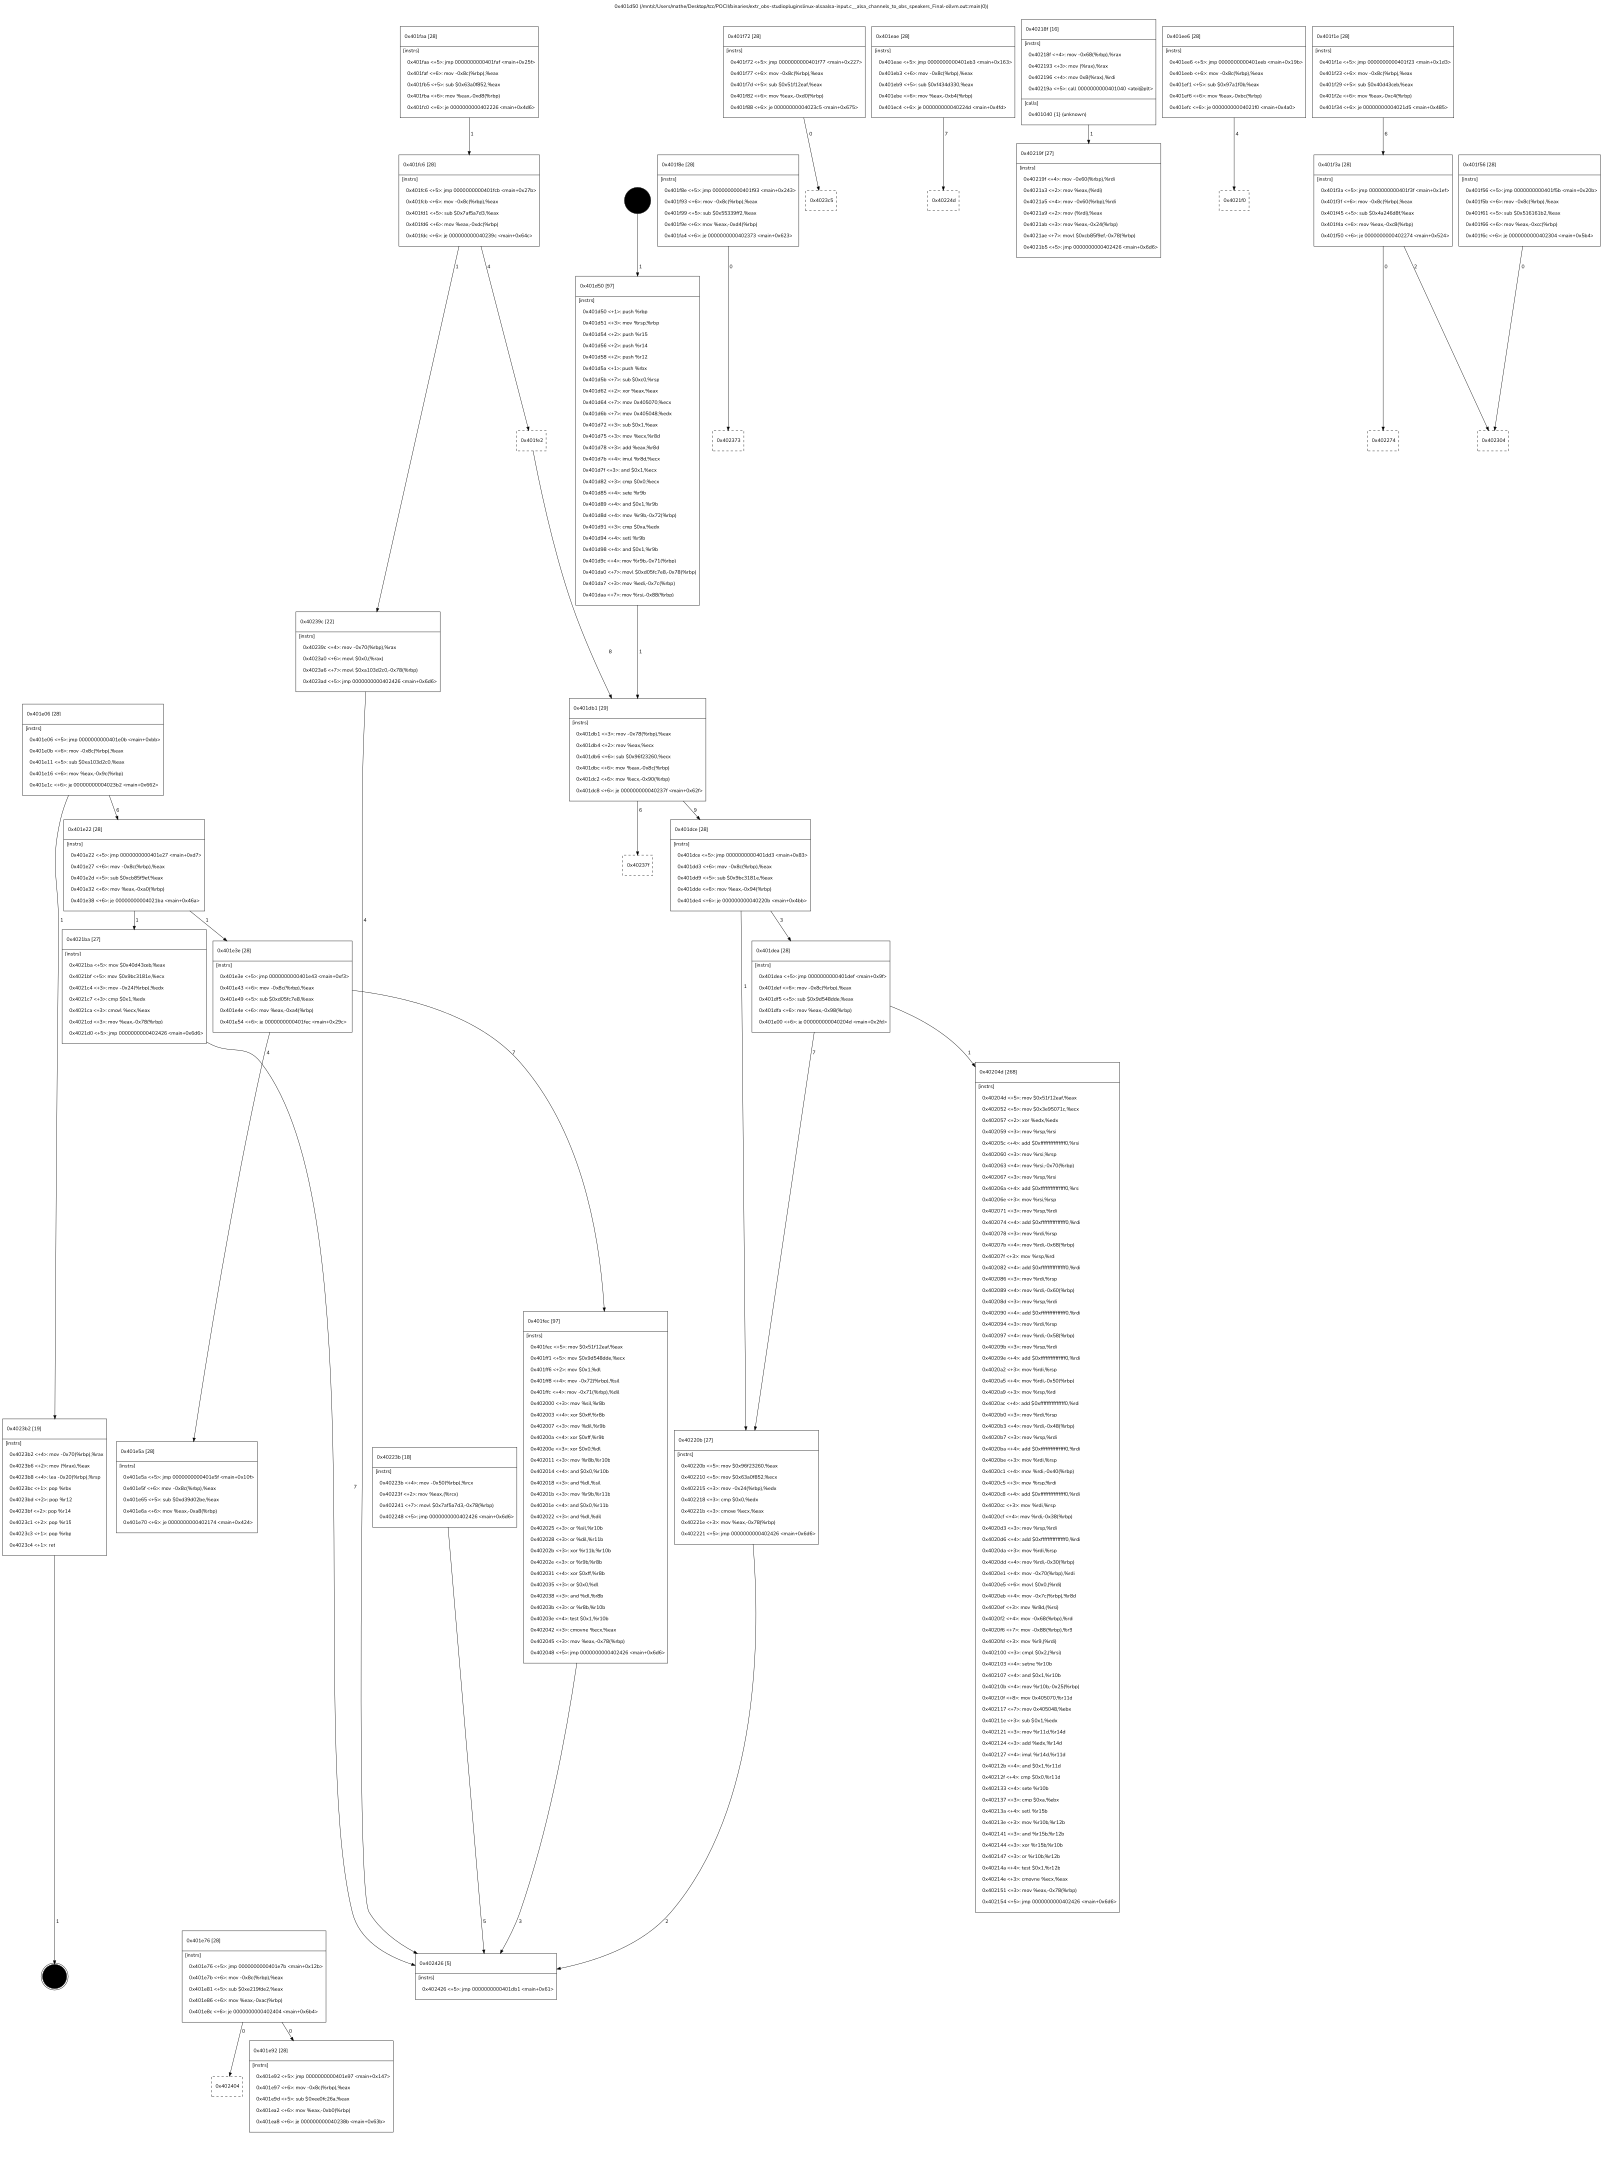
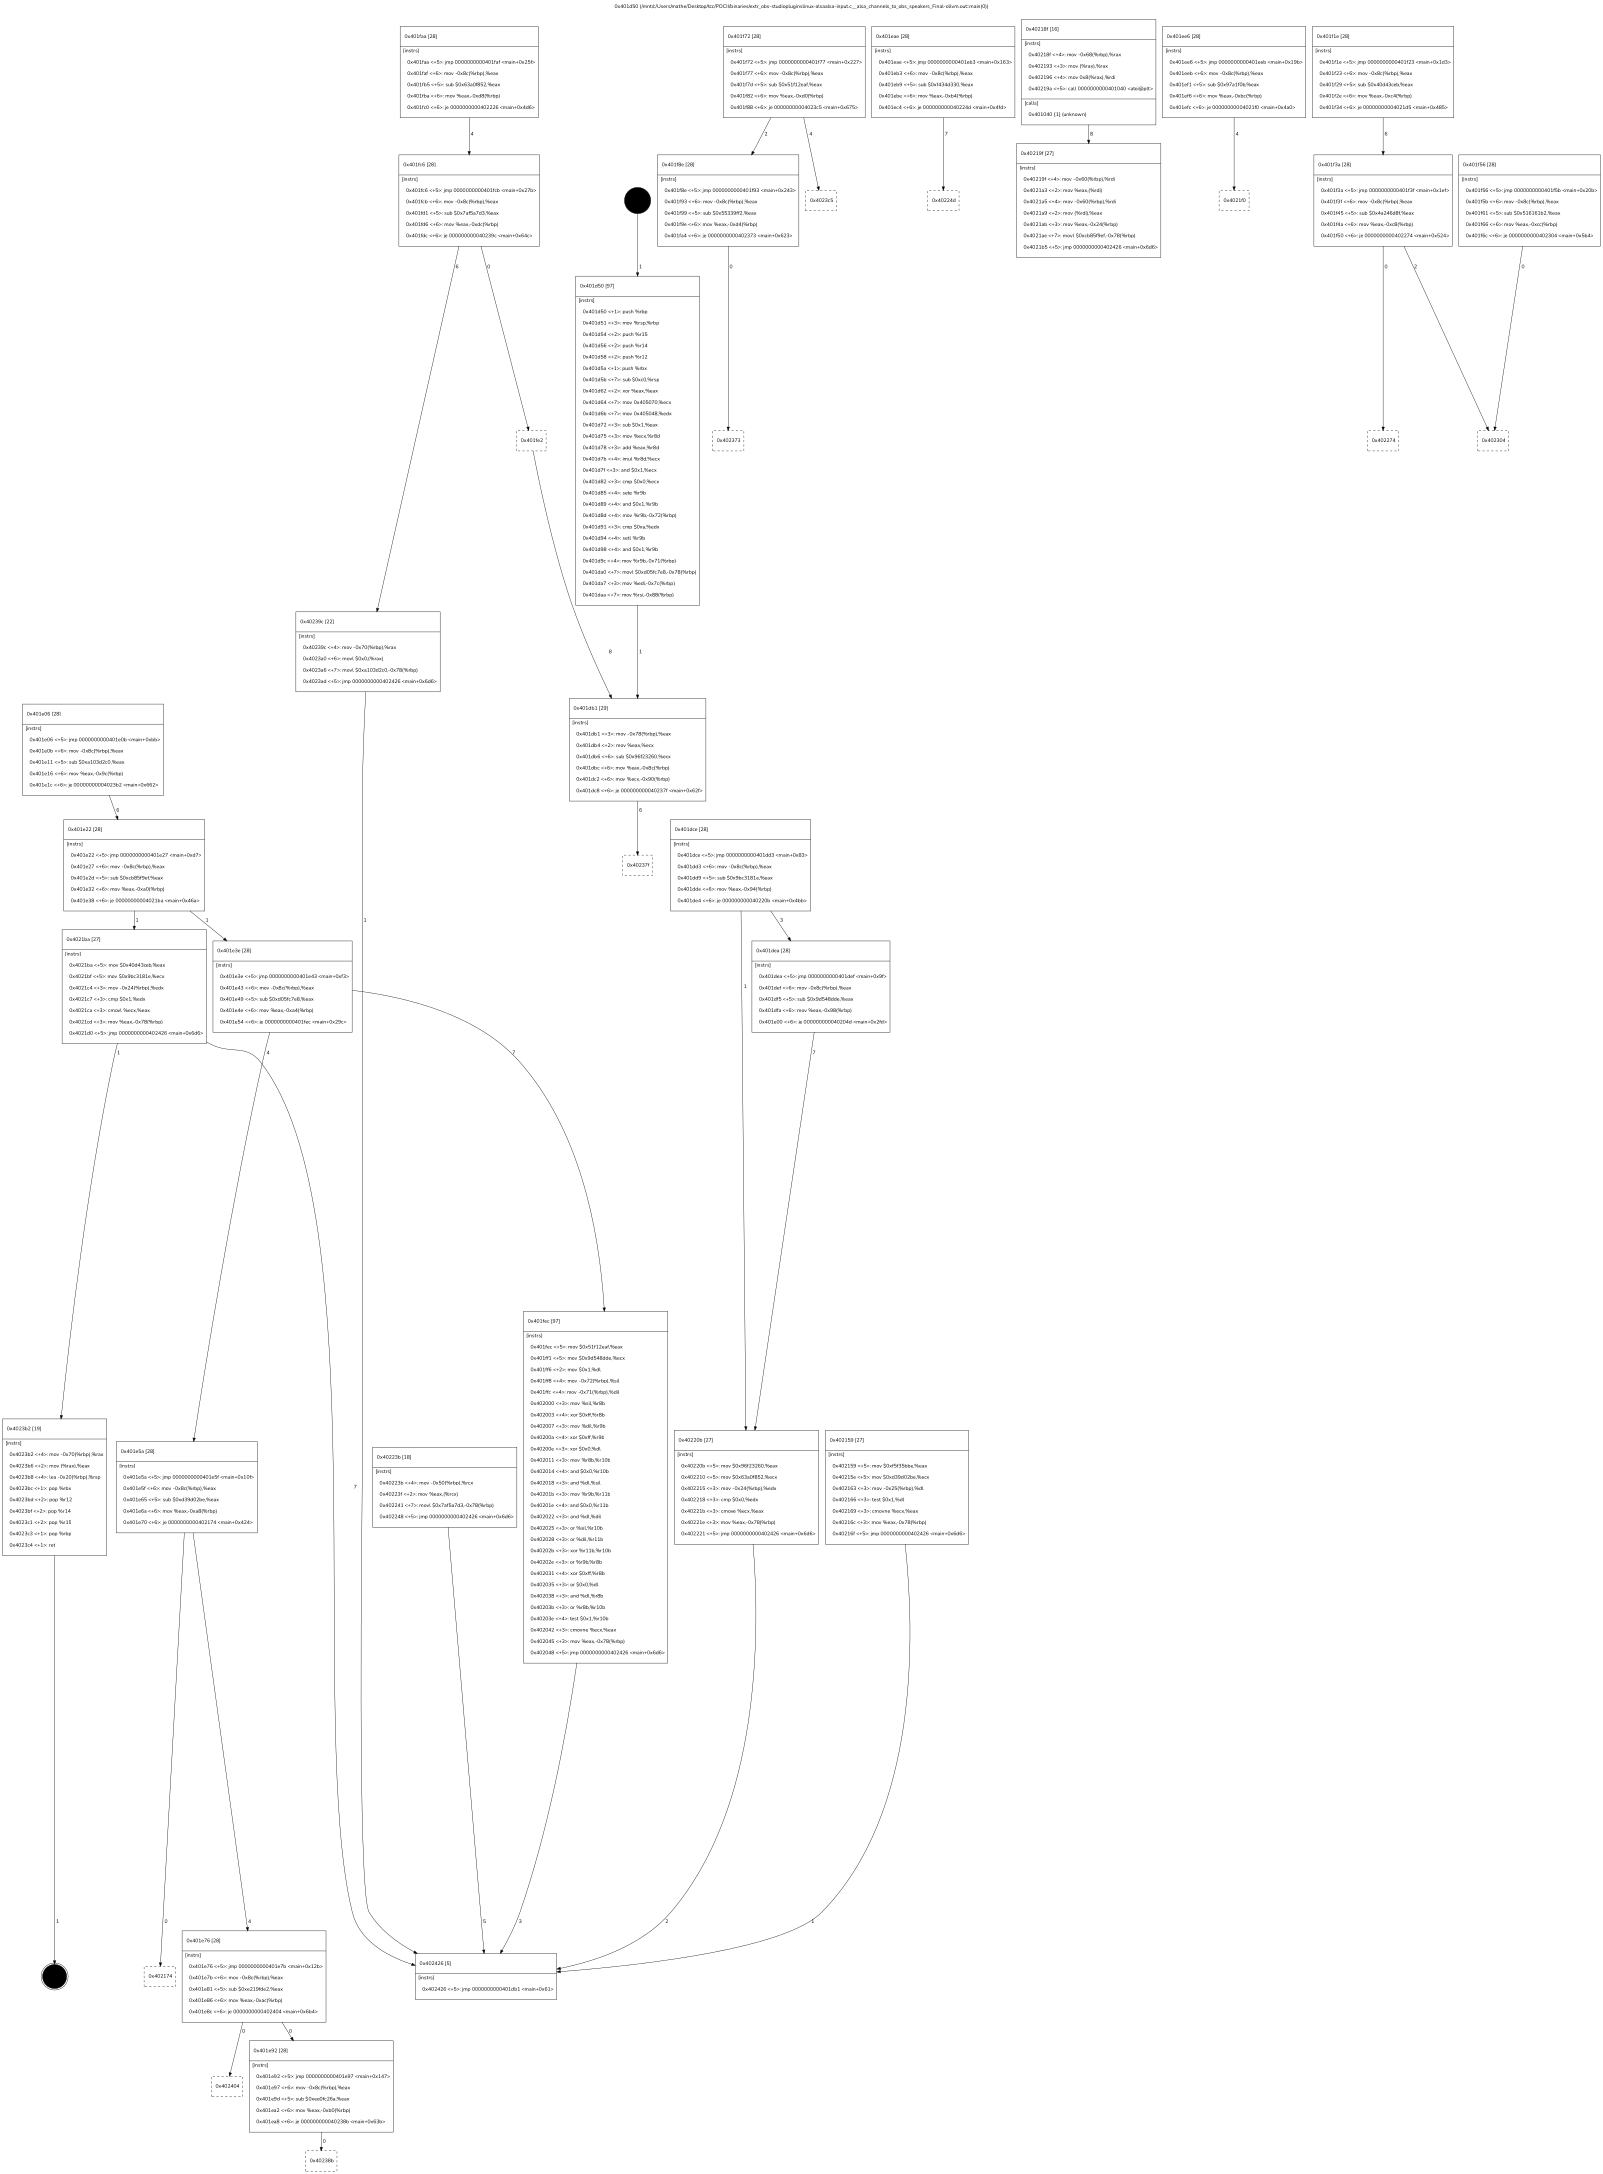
(472, 134) -> (472, 134)
(810, 134) -> (810, 134)
(1091, 134) -> (1091, 134)
none -> (762, 135)
(457, 267) -> (457, 267)
(488, 267) -> (488, 267)
(690, 809) -> none
(365, 920) -> (365, 920)
(57, 1104) -> (84, 1229)
none -> (897, 1487)
(1047, 1487) -> none
none -> (220, 1730)
none -> (160, 1977)
none -> (321, 2161)
